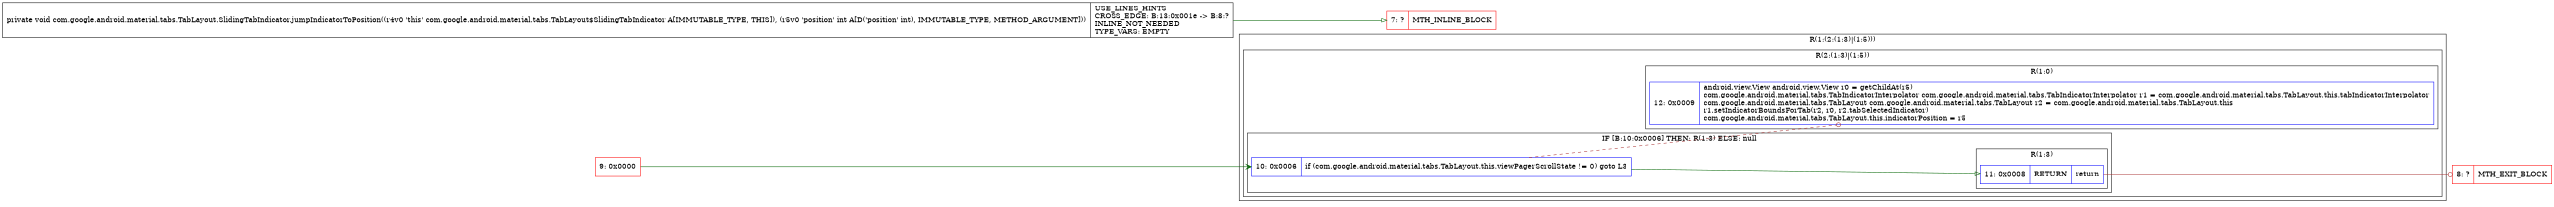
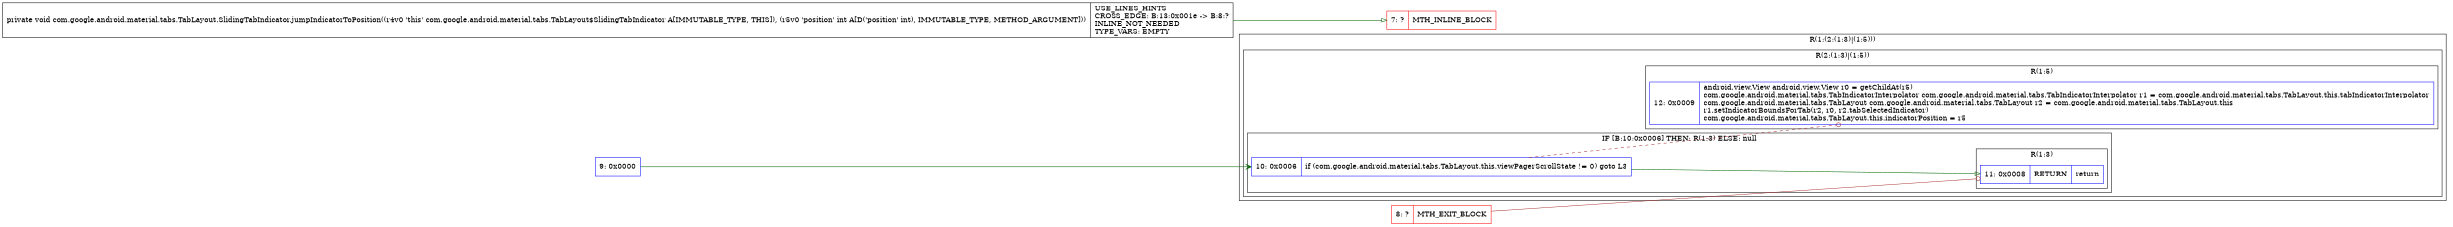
(2042, 72) -> (2042, 72)
(618, 167) -> (618, 167)
(2276, 175) -> (1831, 189)
